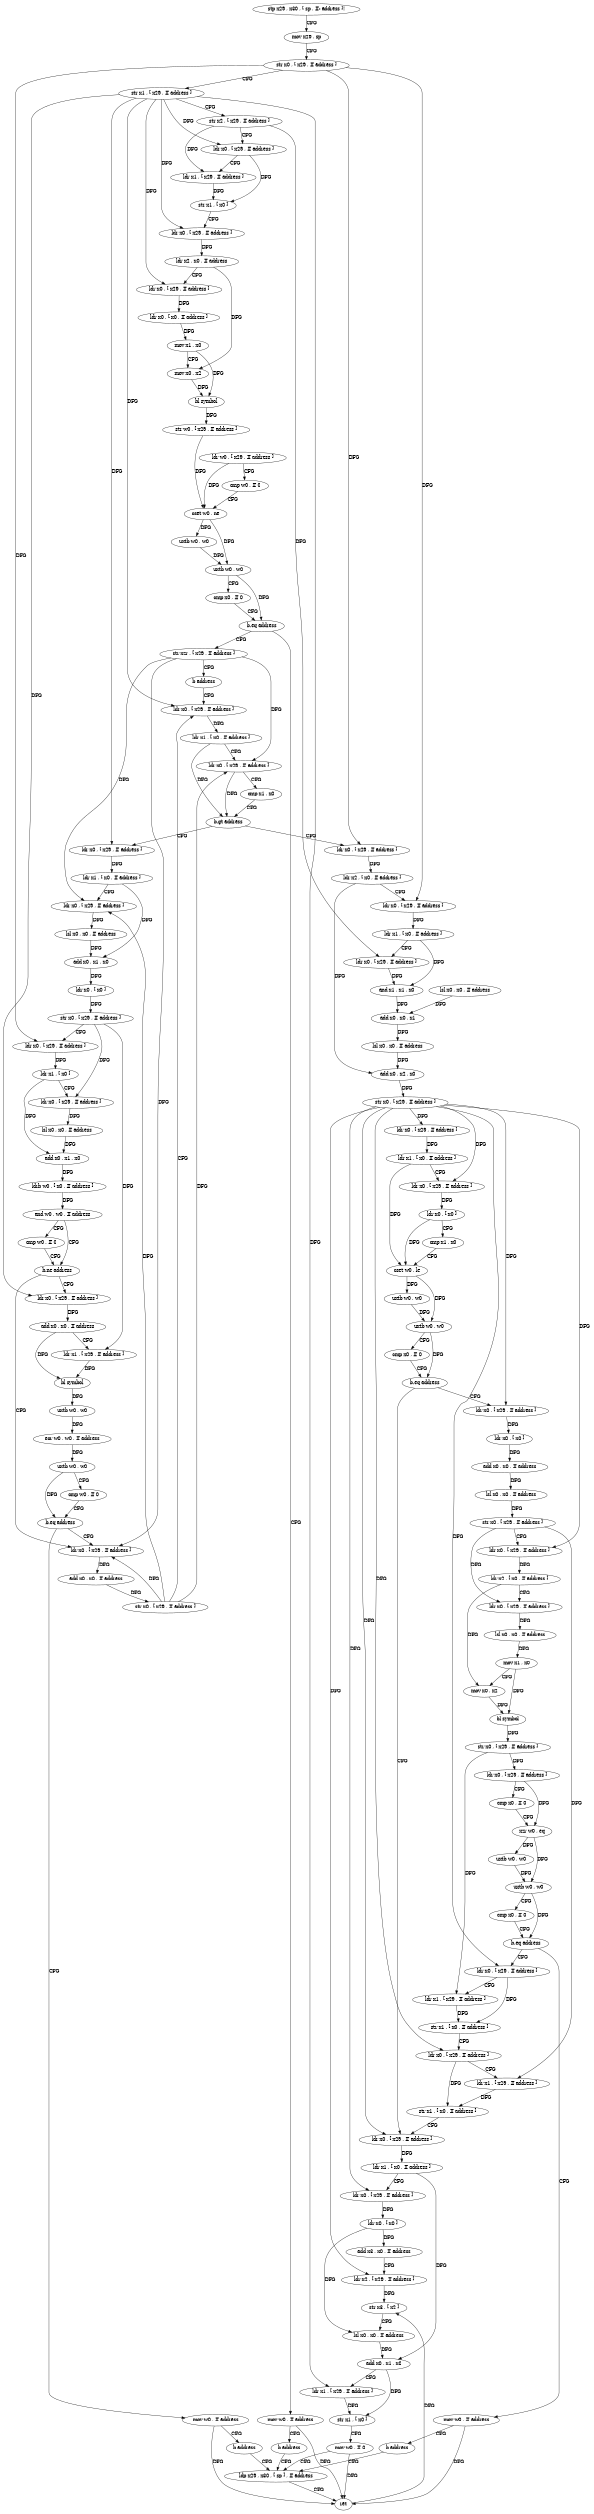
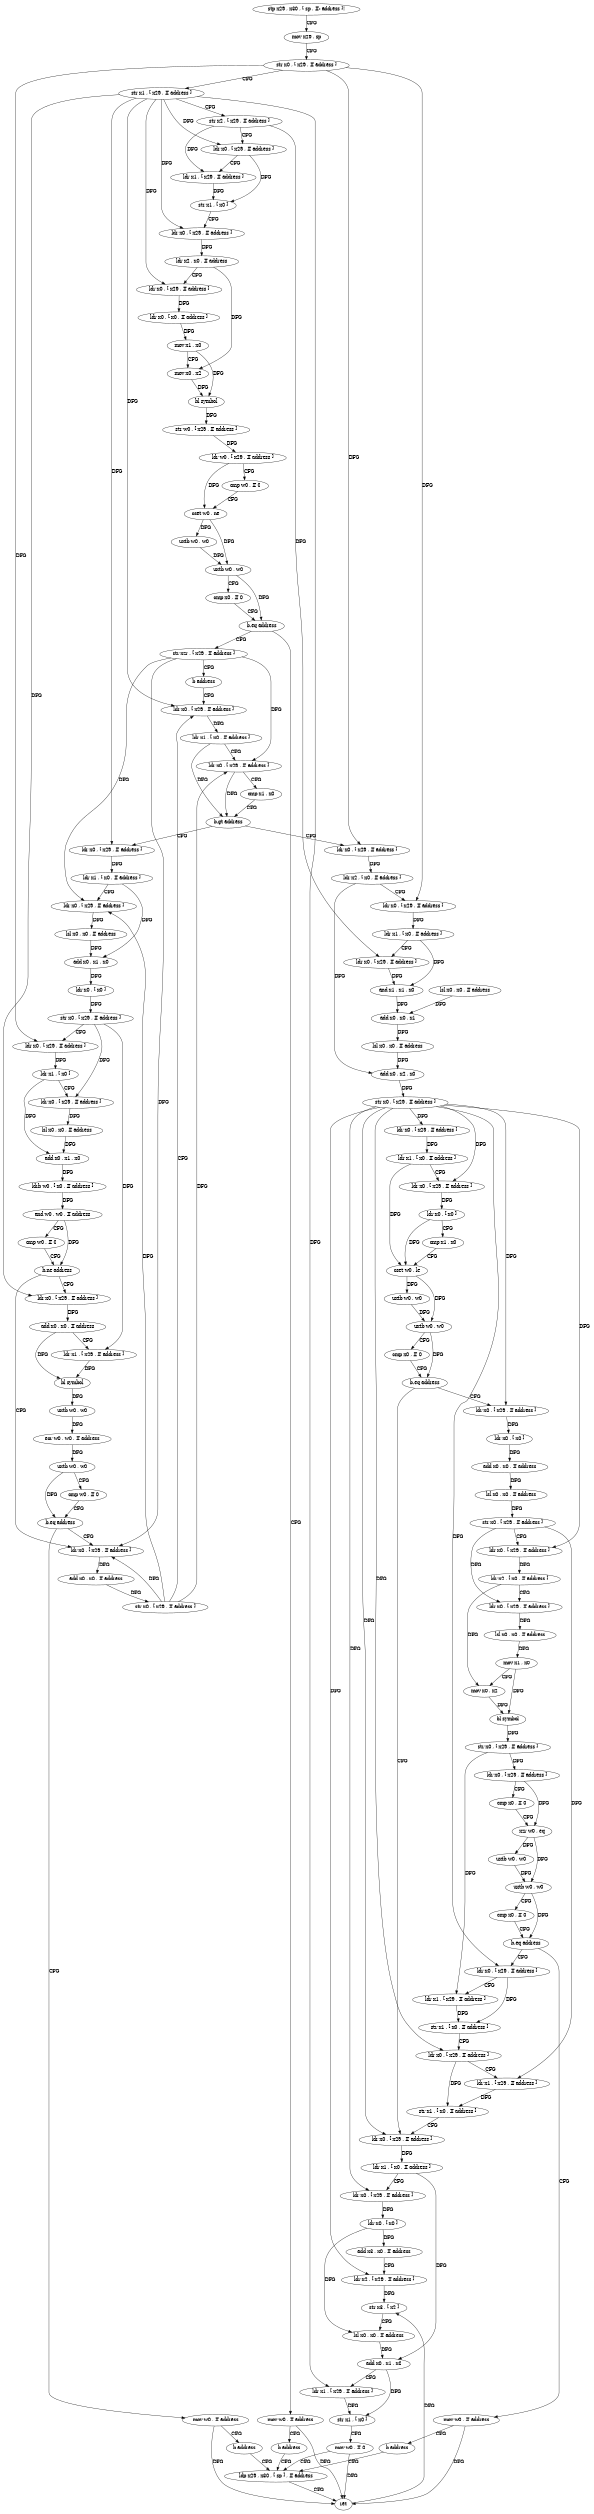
(195, 470) -> (223, 443)
(74, 1243) -> (74, 1243)
